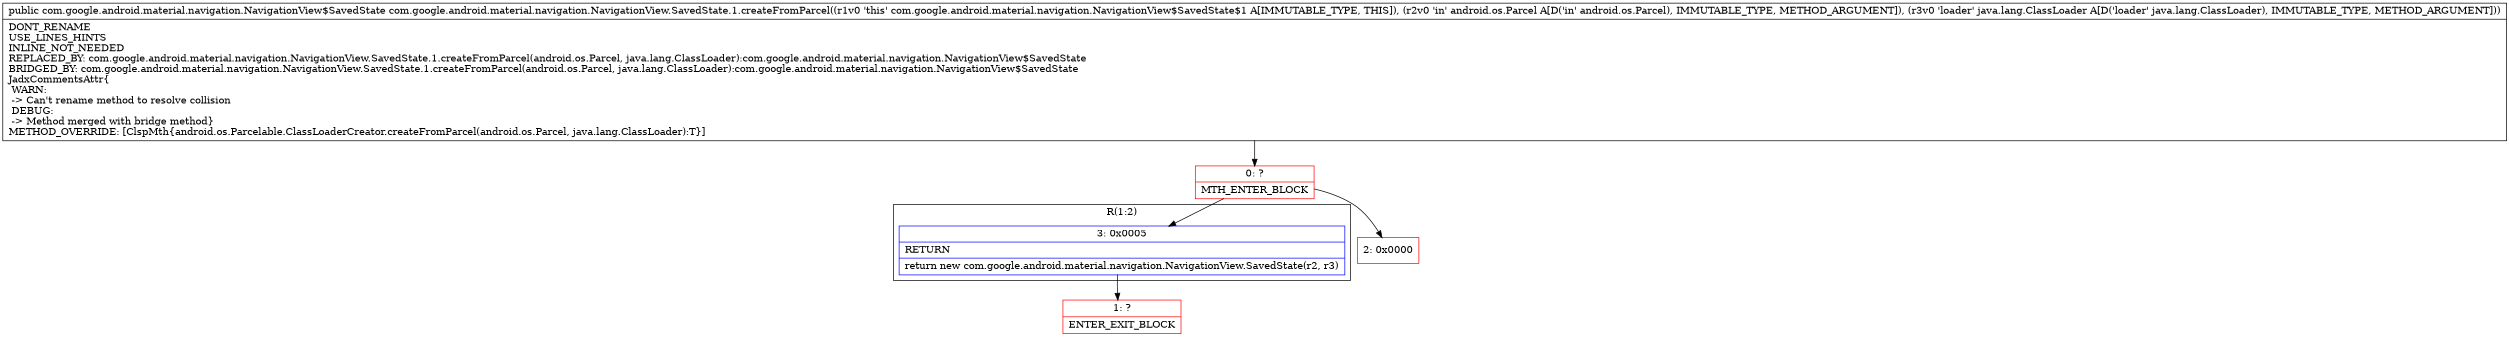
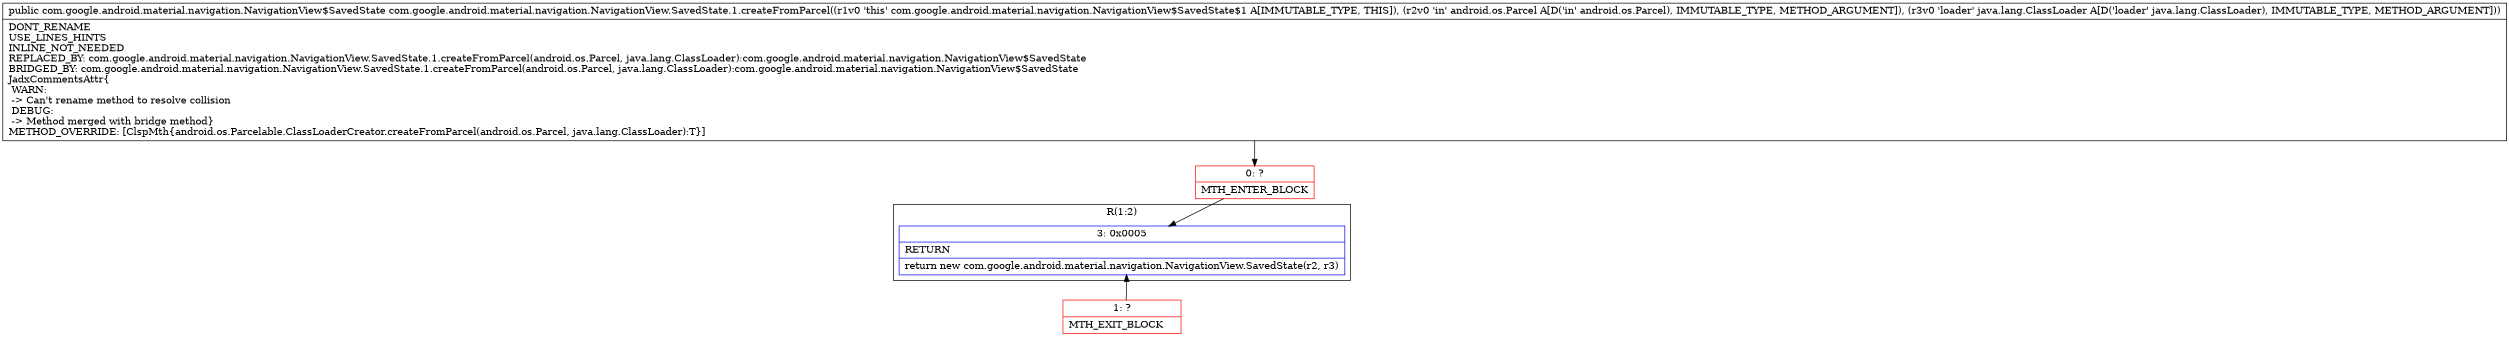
(1388, 250) -> none
(1117, 285) -> (1127, 291)
(1122, 325) -> (1116, 325)
